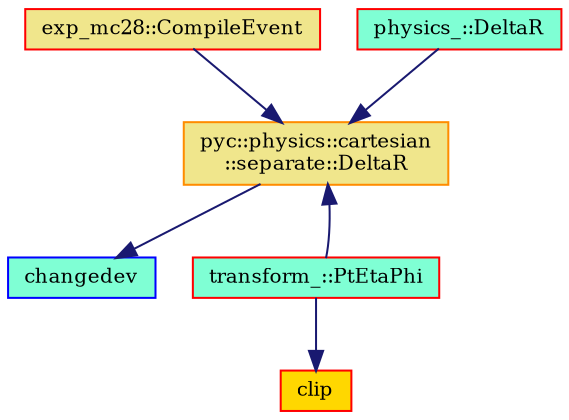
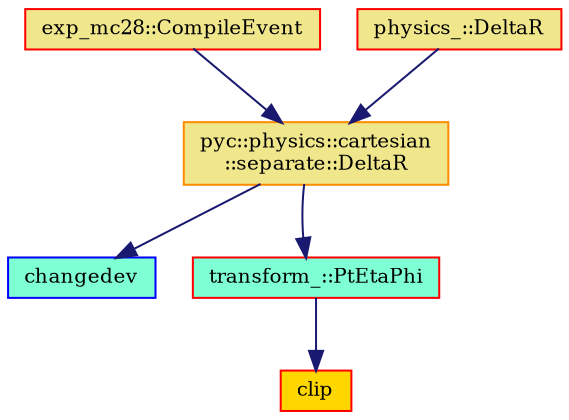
(459, 29) -> (459, 29)
(329, 231) -> (302, 211)
